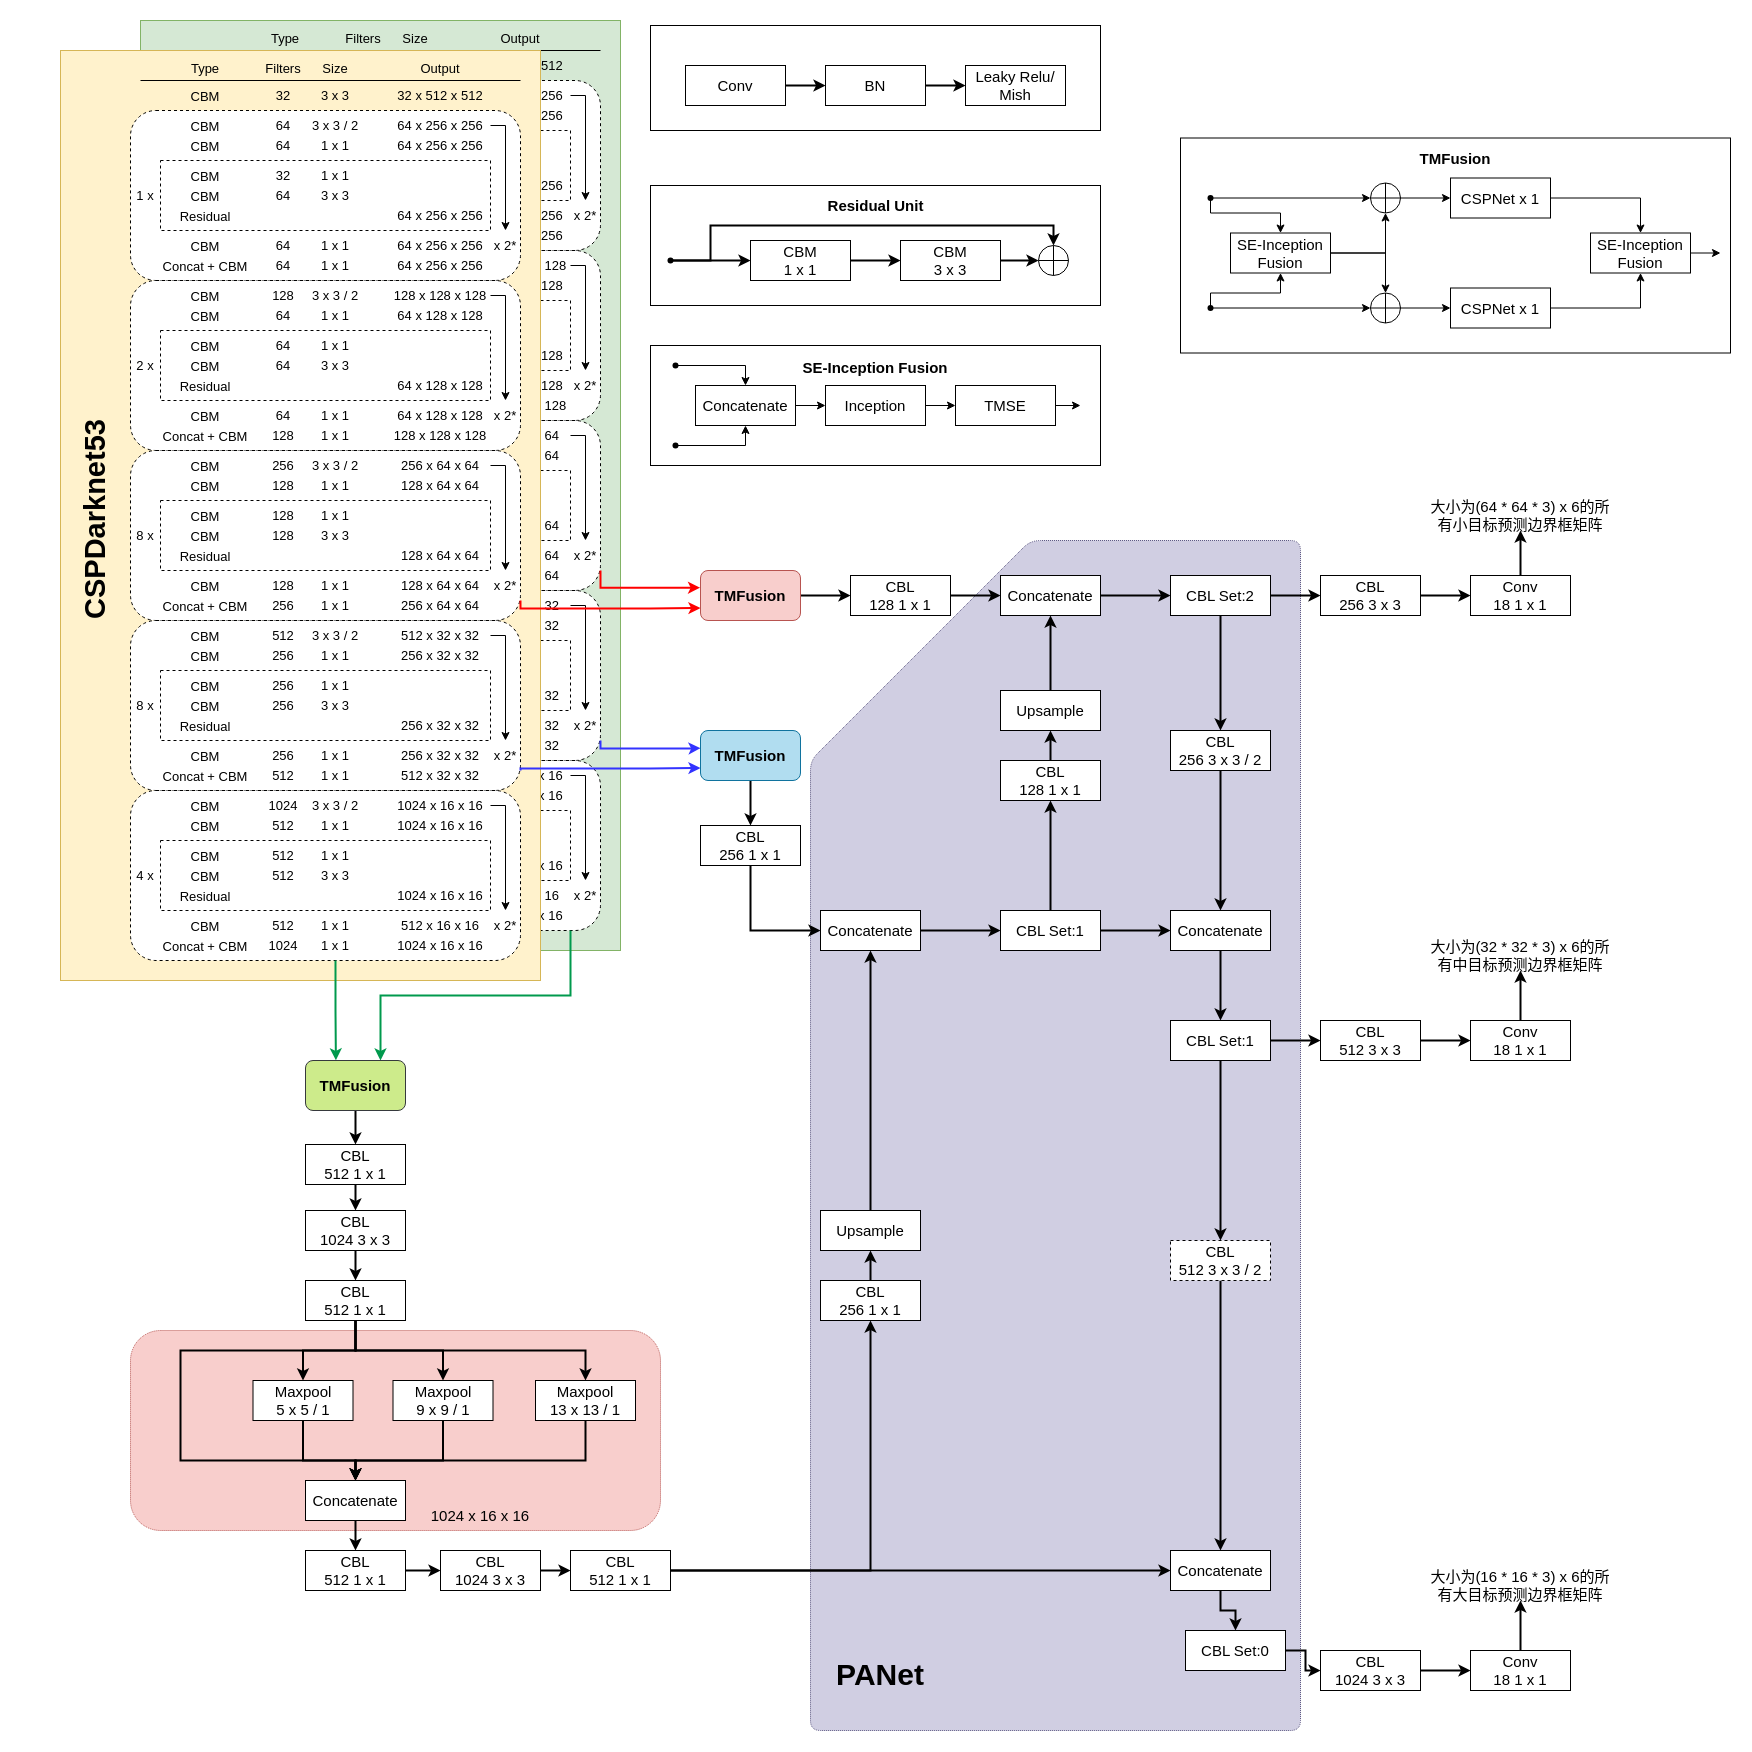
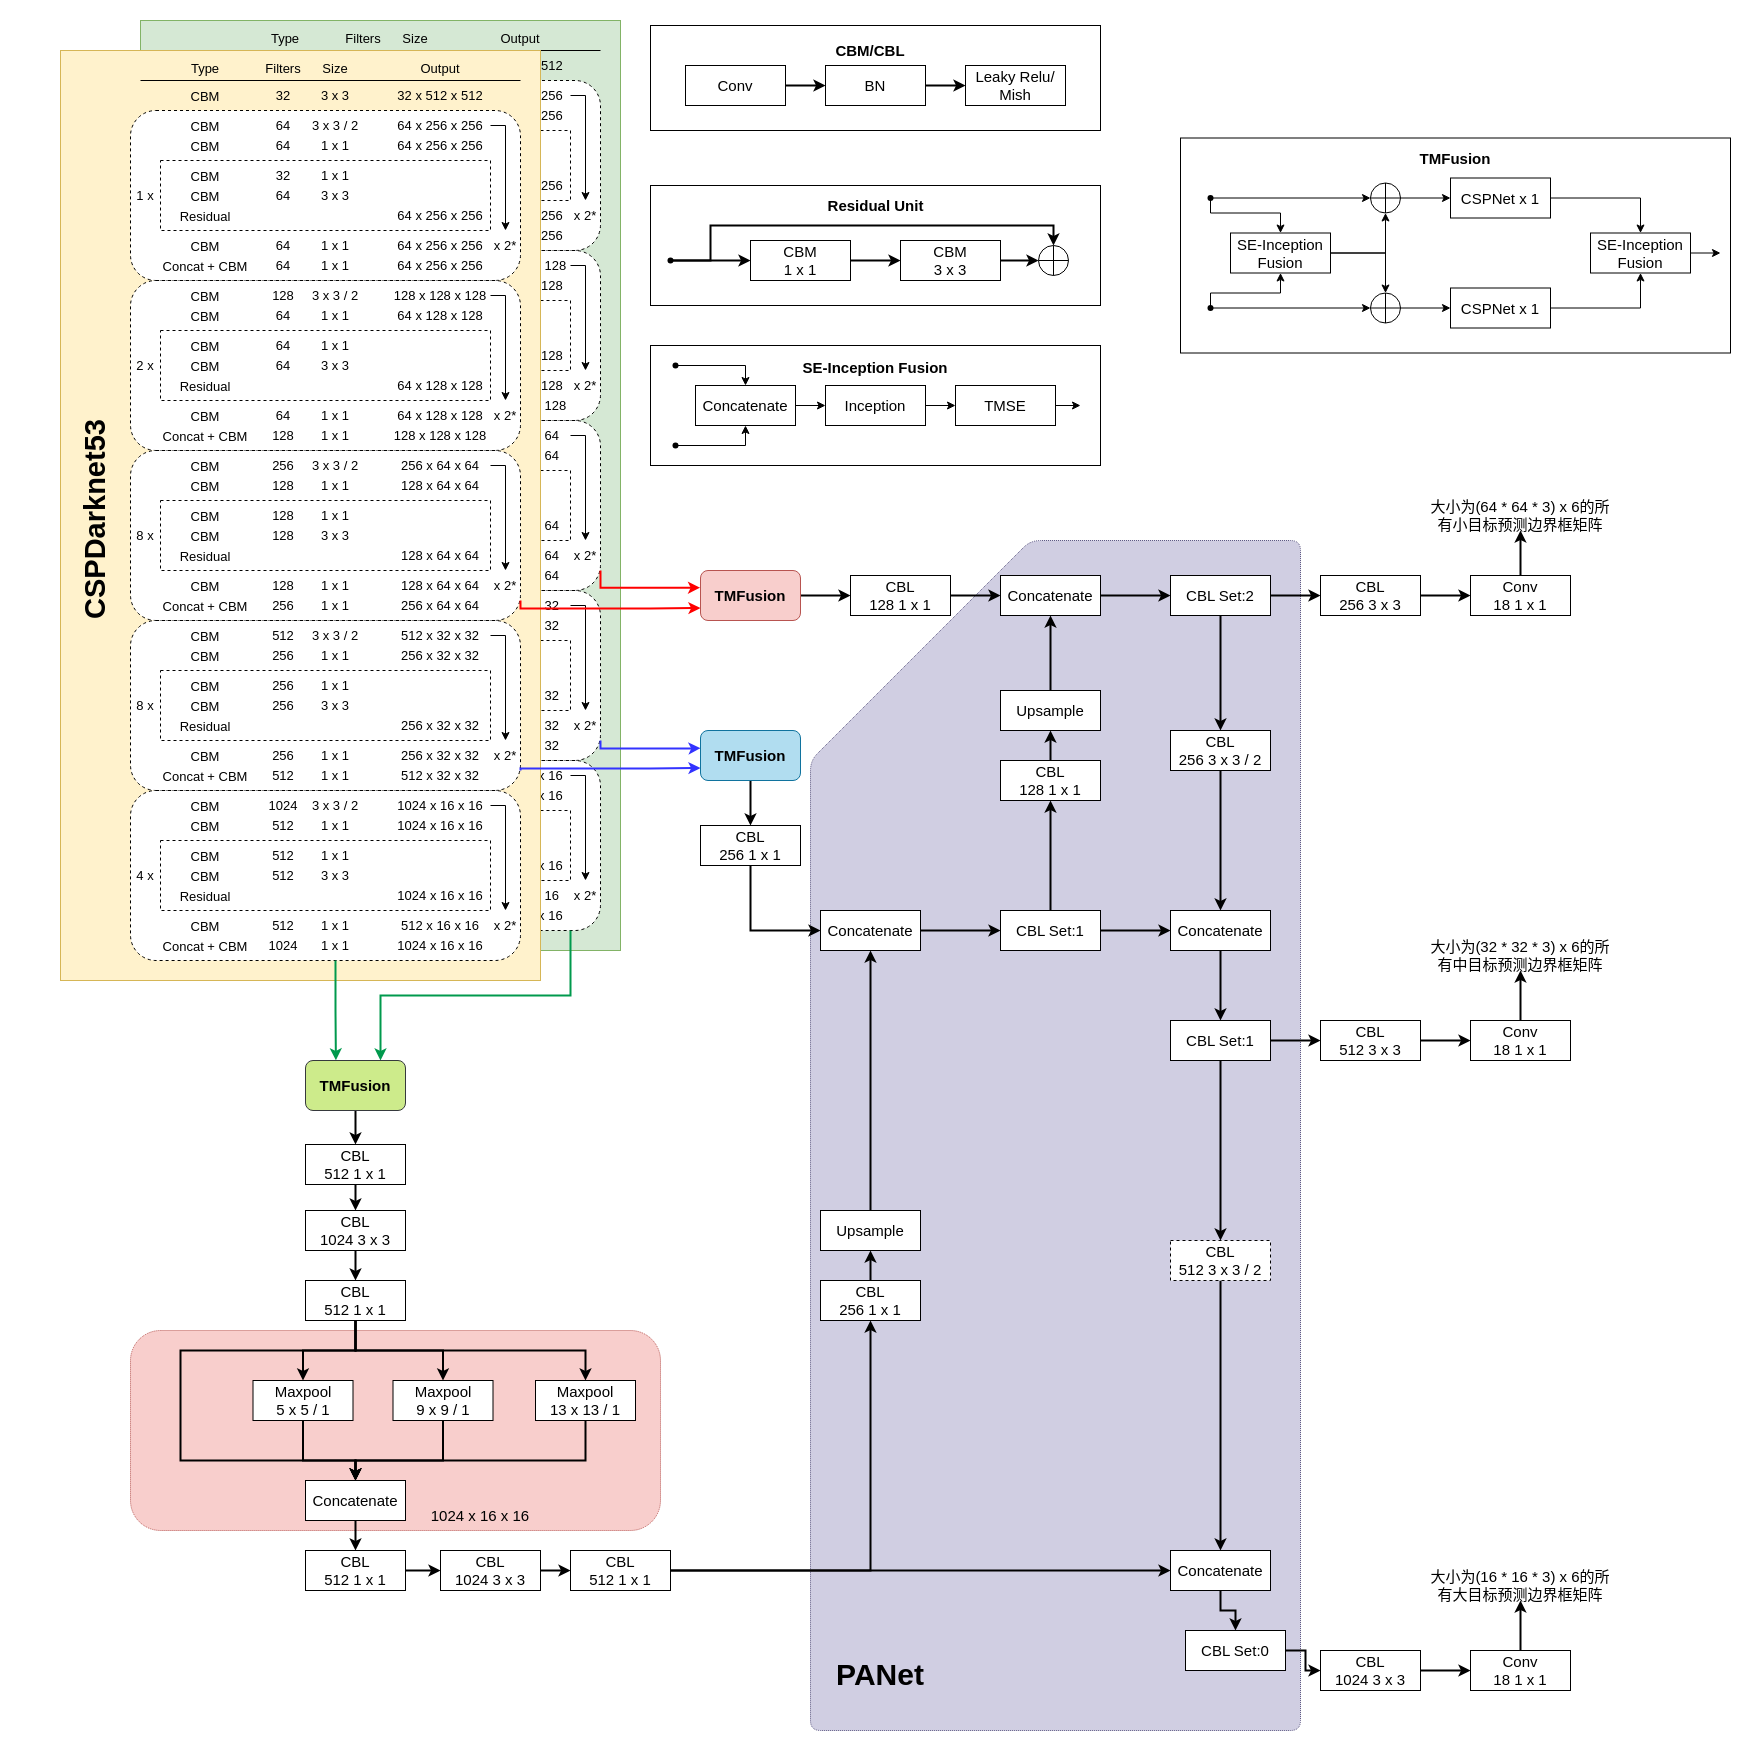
none -> (871, 51)
